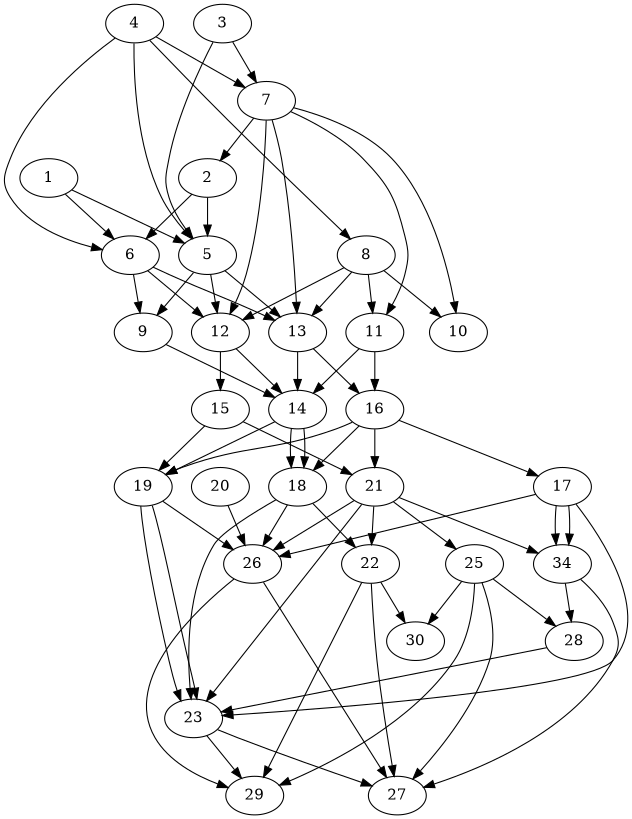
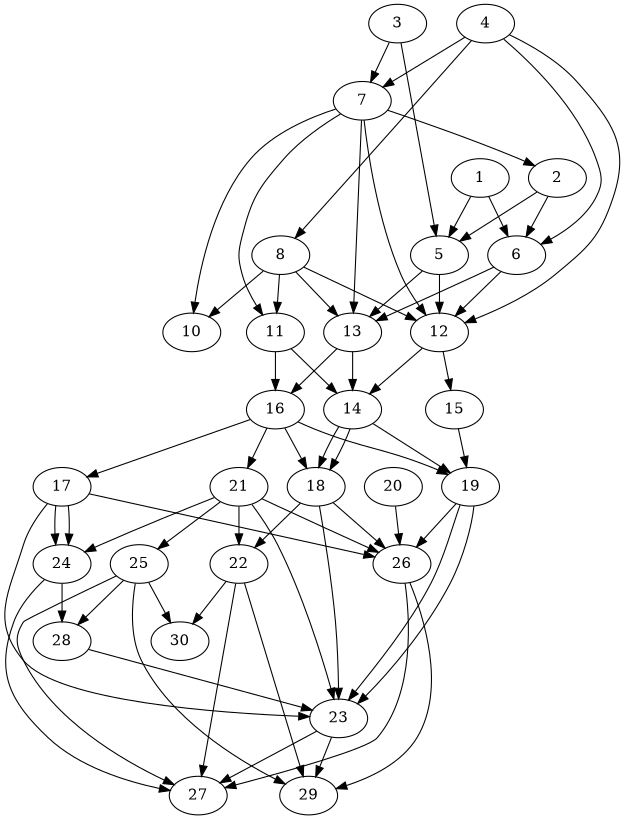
(143, 142) -> (616, 187)
(143, 332) -> none
(298, 448) -> none
(562, 564) -> (62, 564)
